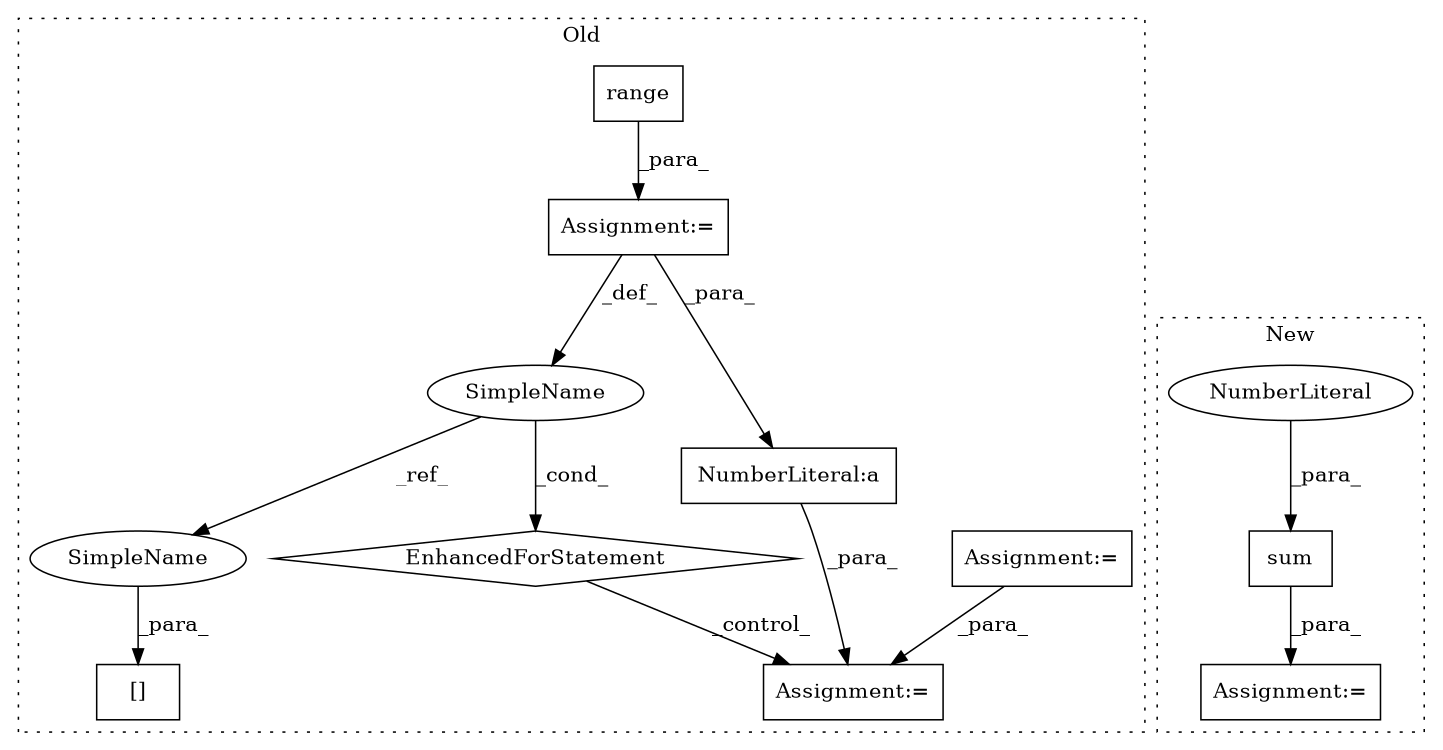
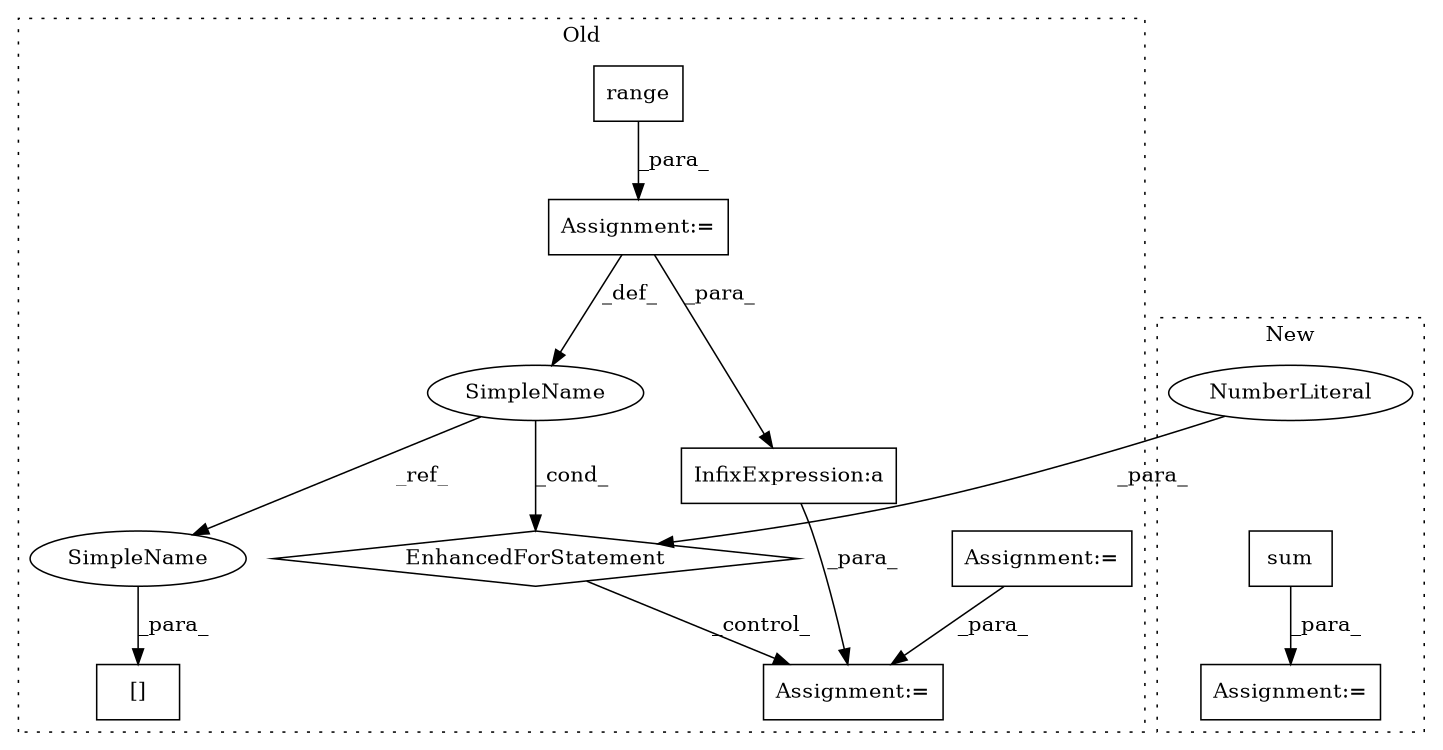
(1291, 468) -> (952, 494)
(789, 476) -> (789, 476)
